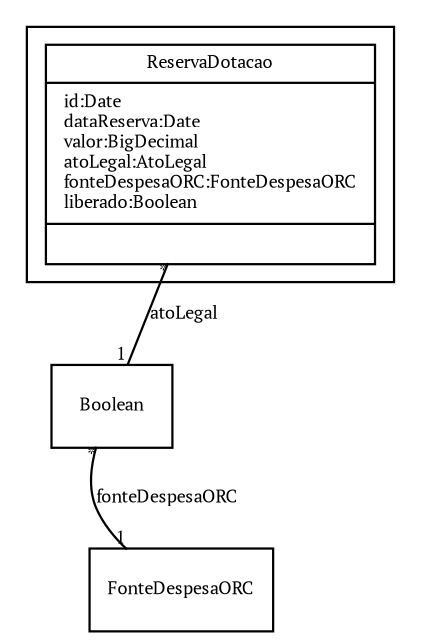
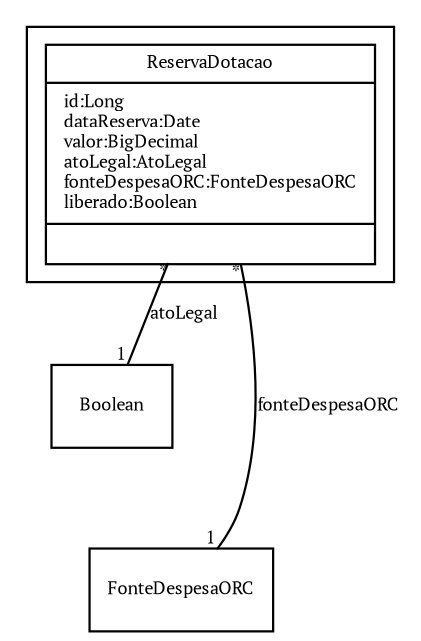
(93, 102) -> (95, 102)
(94, 503) -> (255, 410)
